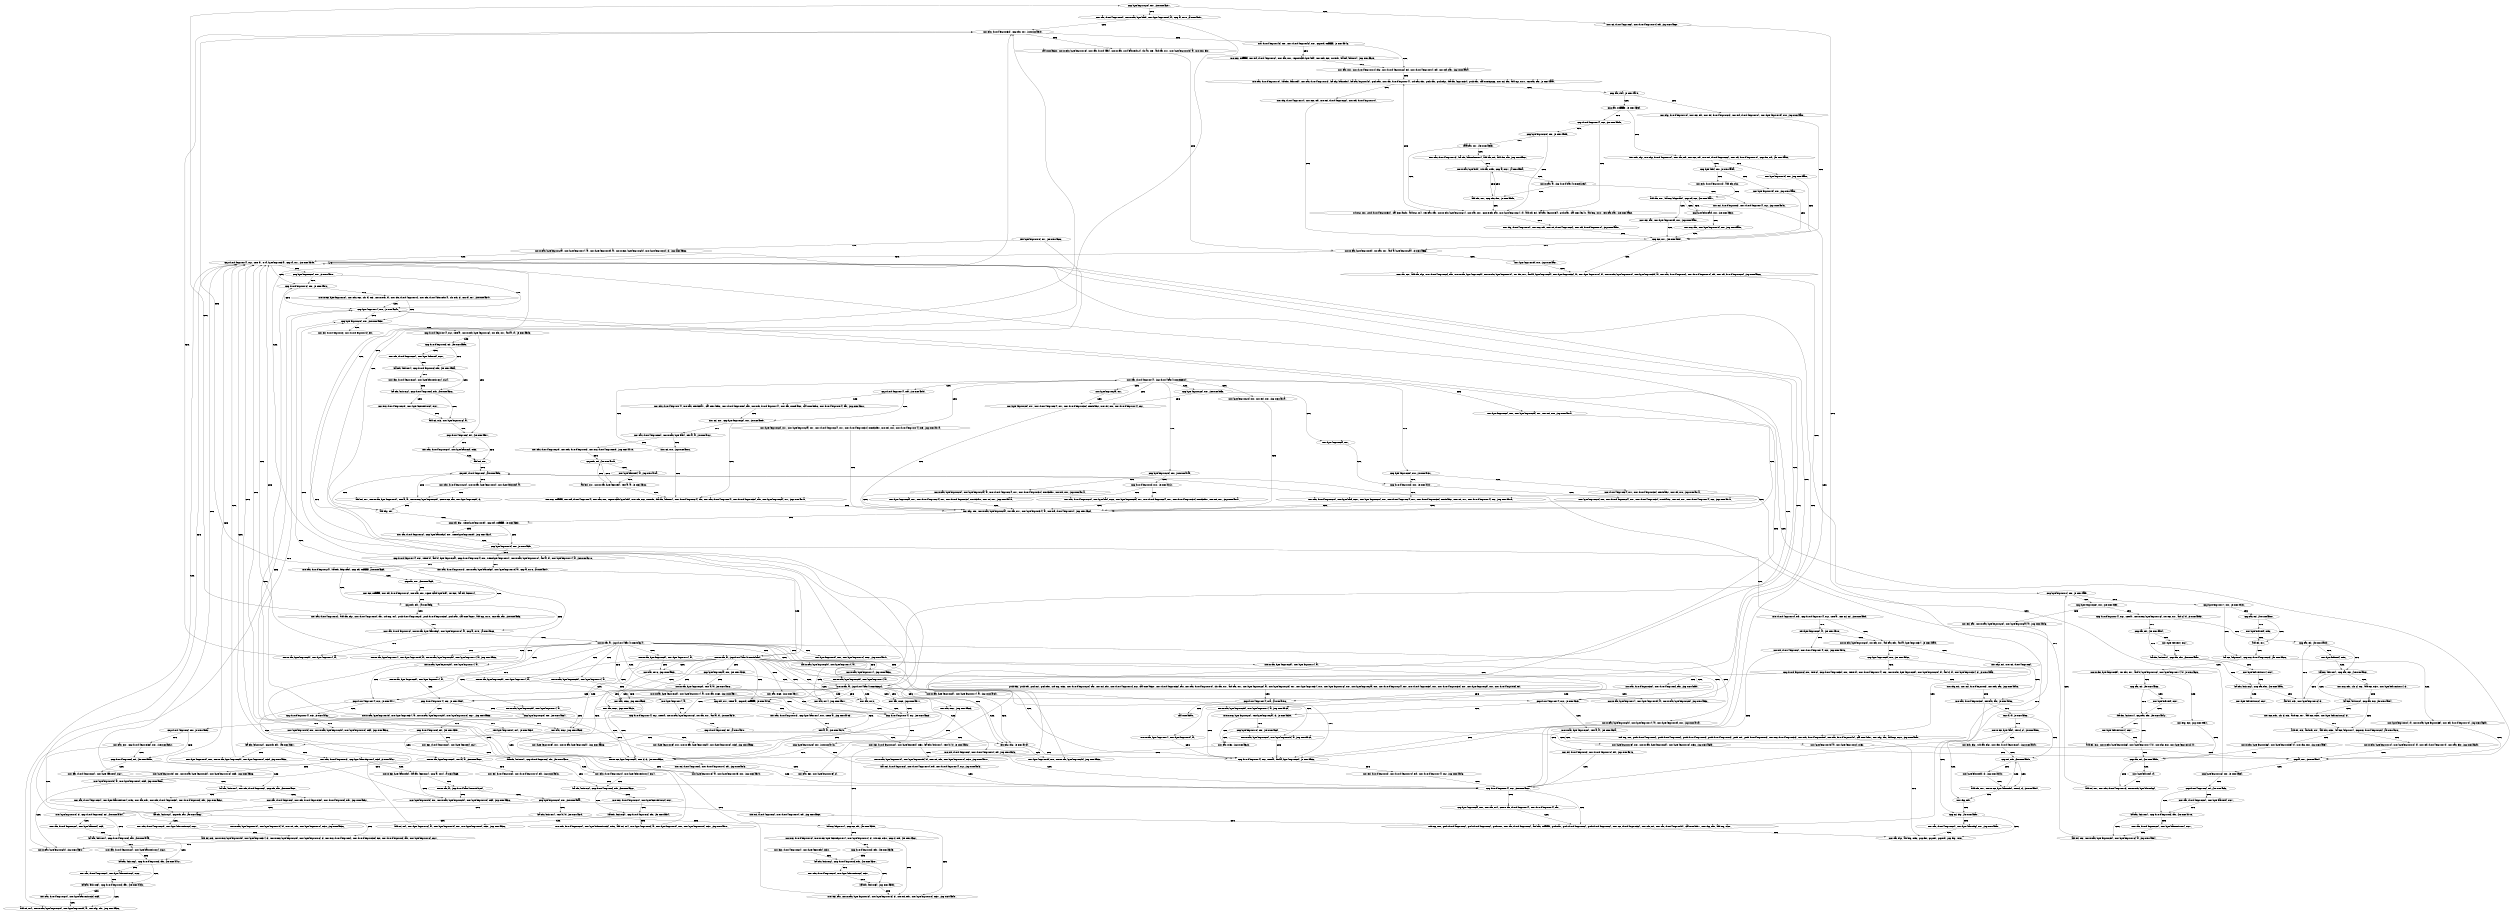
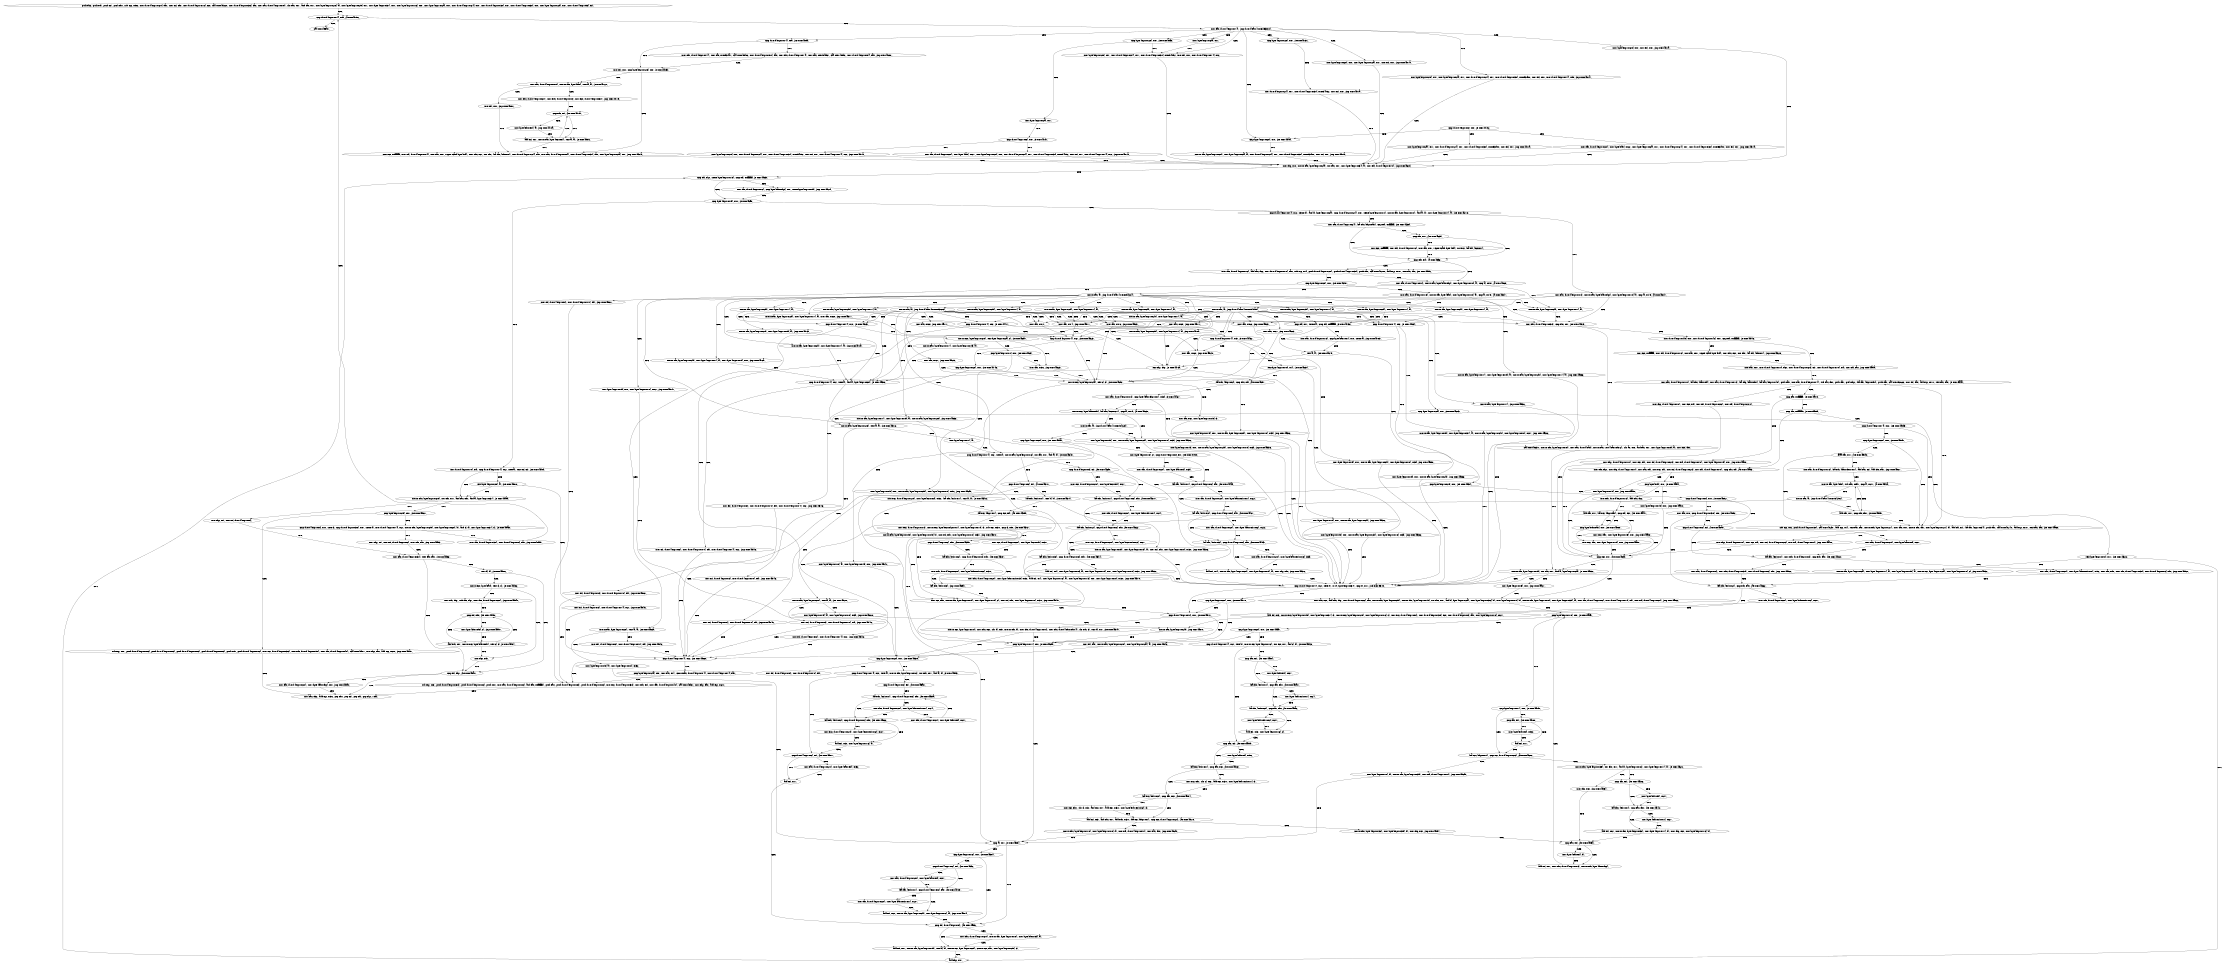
(1624, 93) -> (1802, 397)
(432, 350) -> (921, 714)
(820, 384) -> (784, 23)
none -> (1836, 421)
(1411, 478) -> none
(1159, 480) -> (1374, 134)
(365, 483) -> (1007, 894)
(2259, 617) -> (1521, 720)
(753, 676) -> (1055, 315)
(2312, 683) -> (1264, 725)
(2053, 736) -> (543, 636)
(560, 807) -> (1038, 491)
